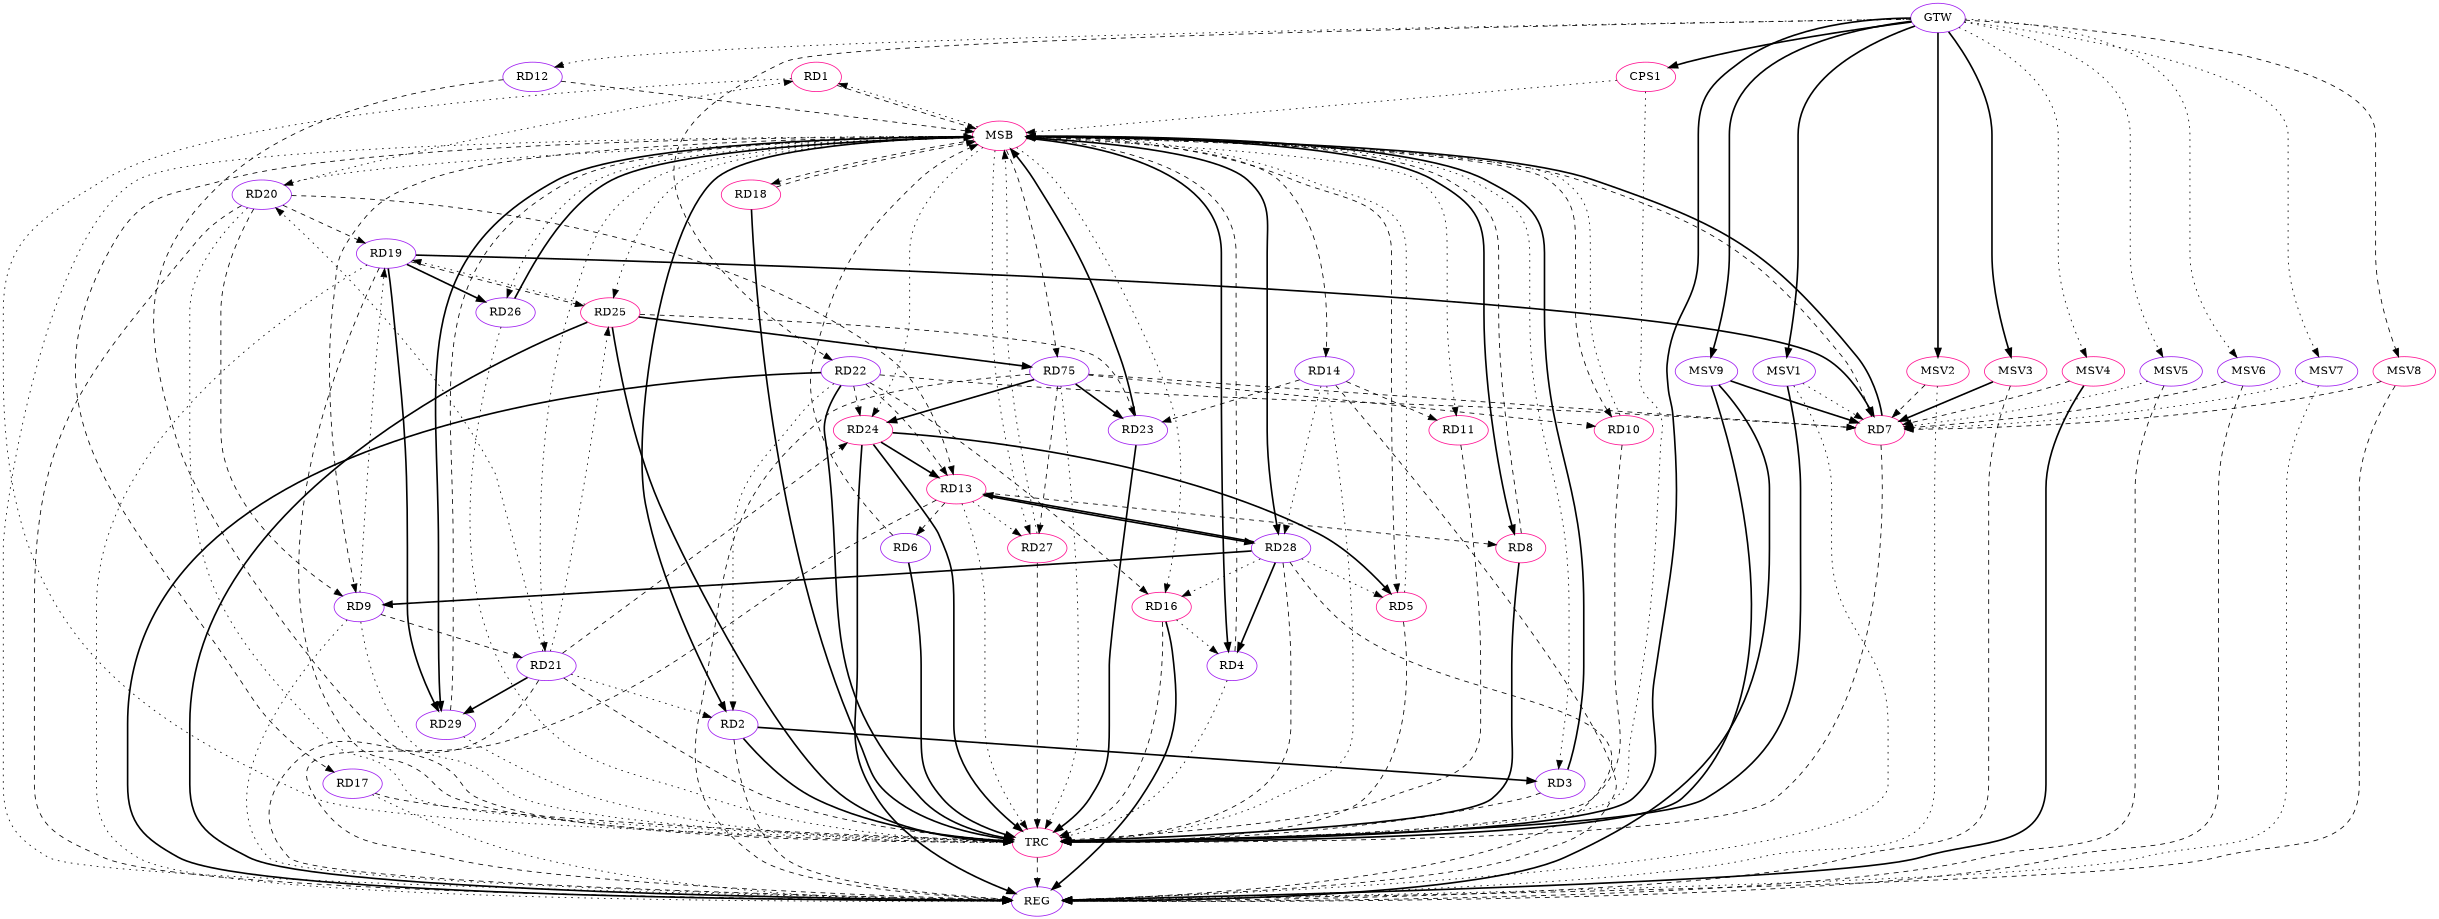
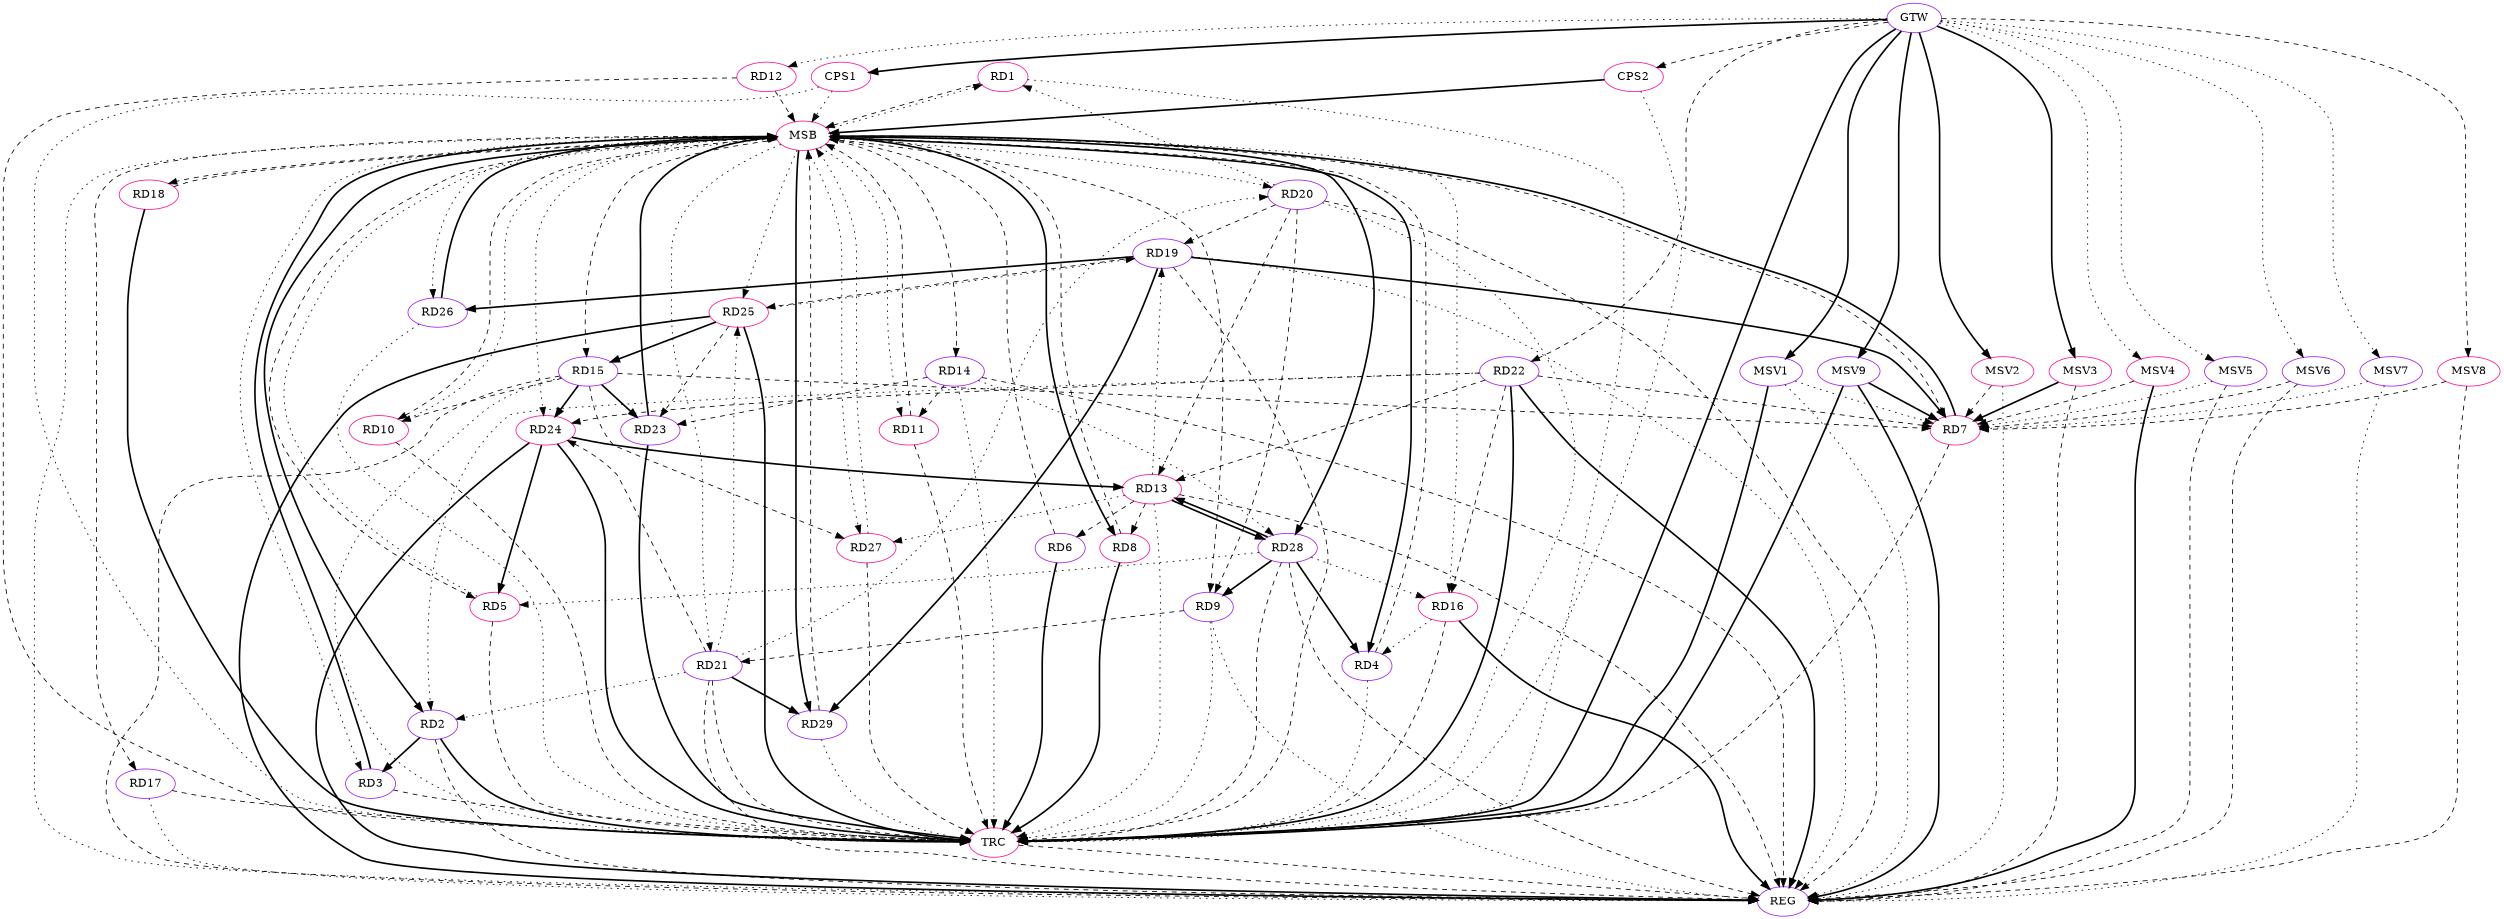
(533, 77) -> (767, 77)
none -> (1634, 77)
none -> (902, 268)
(1059, 371) -> (588, 371)
(370, 434) -> (1157, 375)
